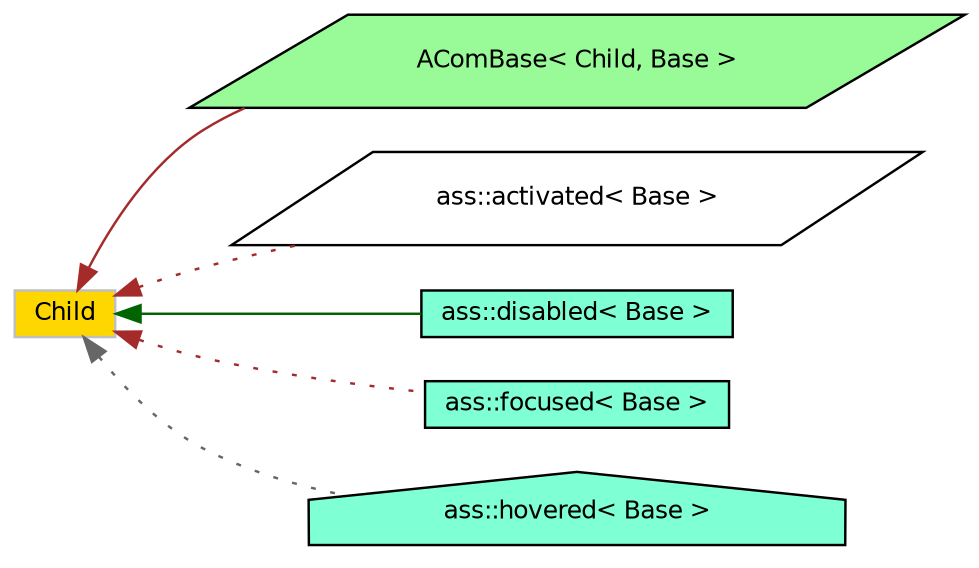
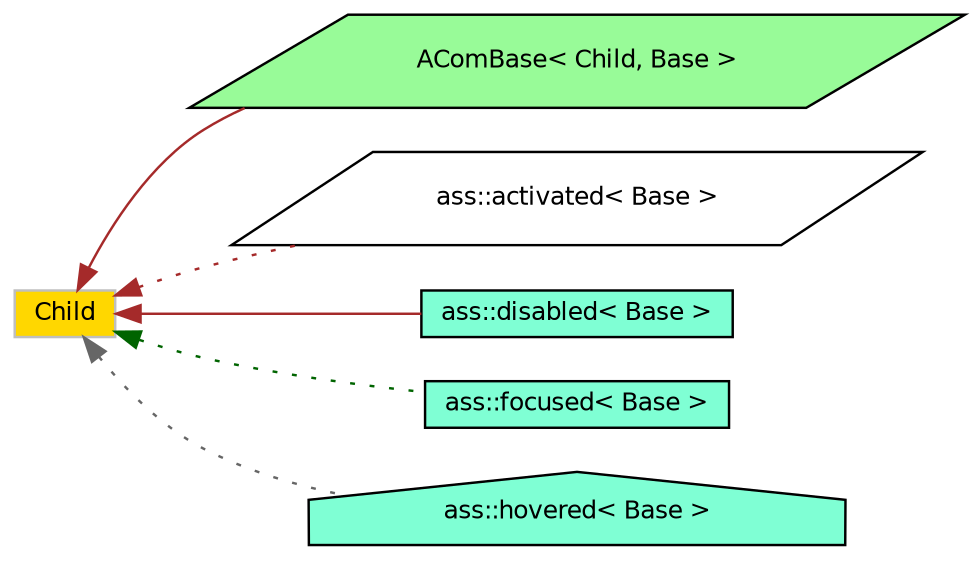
(281, 314) -> (281, 314)
(281, 373) -> (281, 373)
